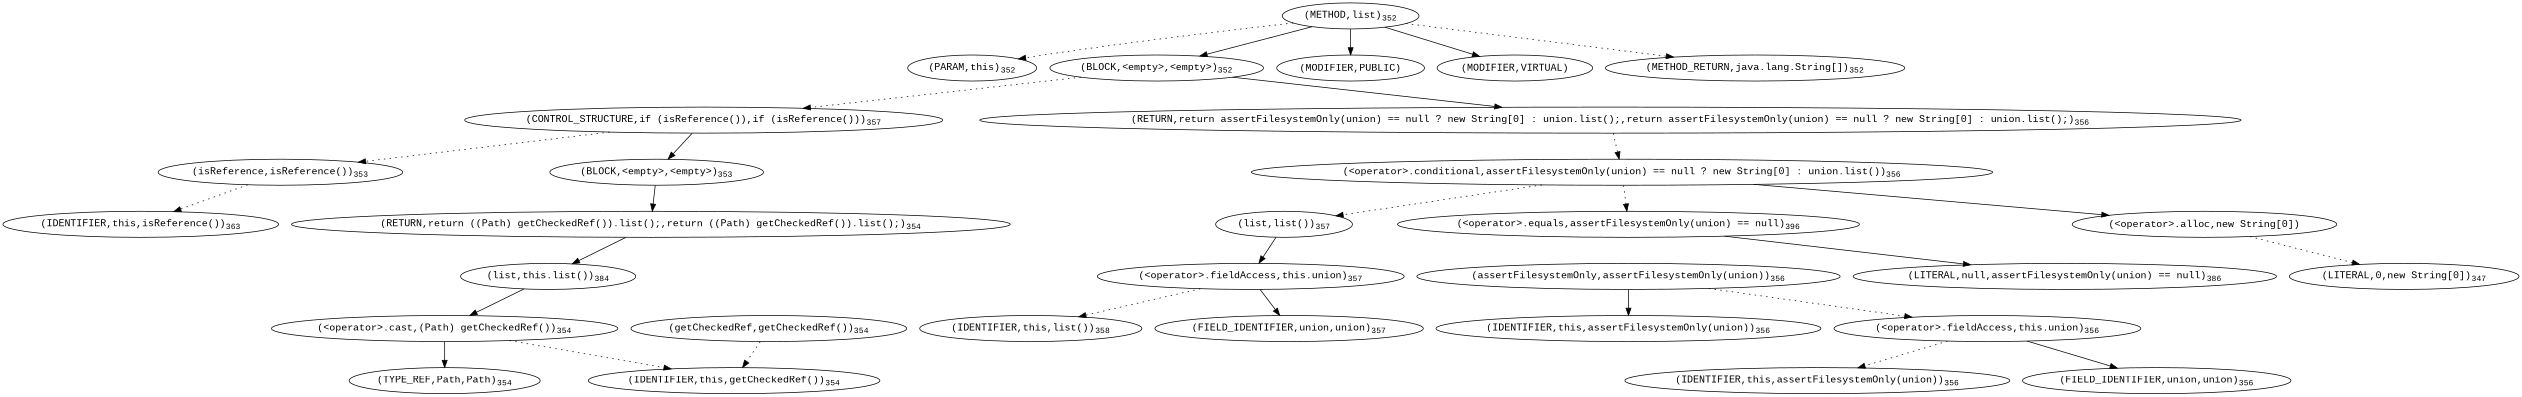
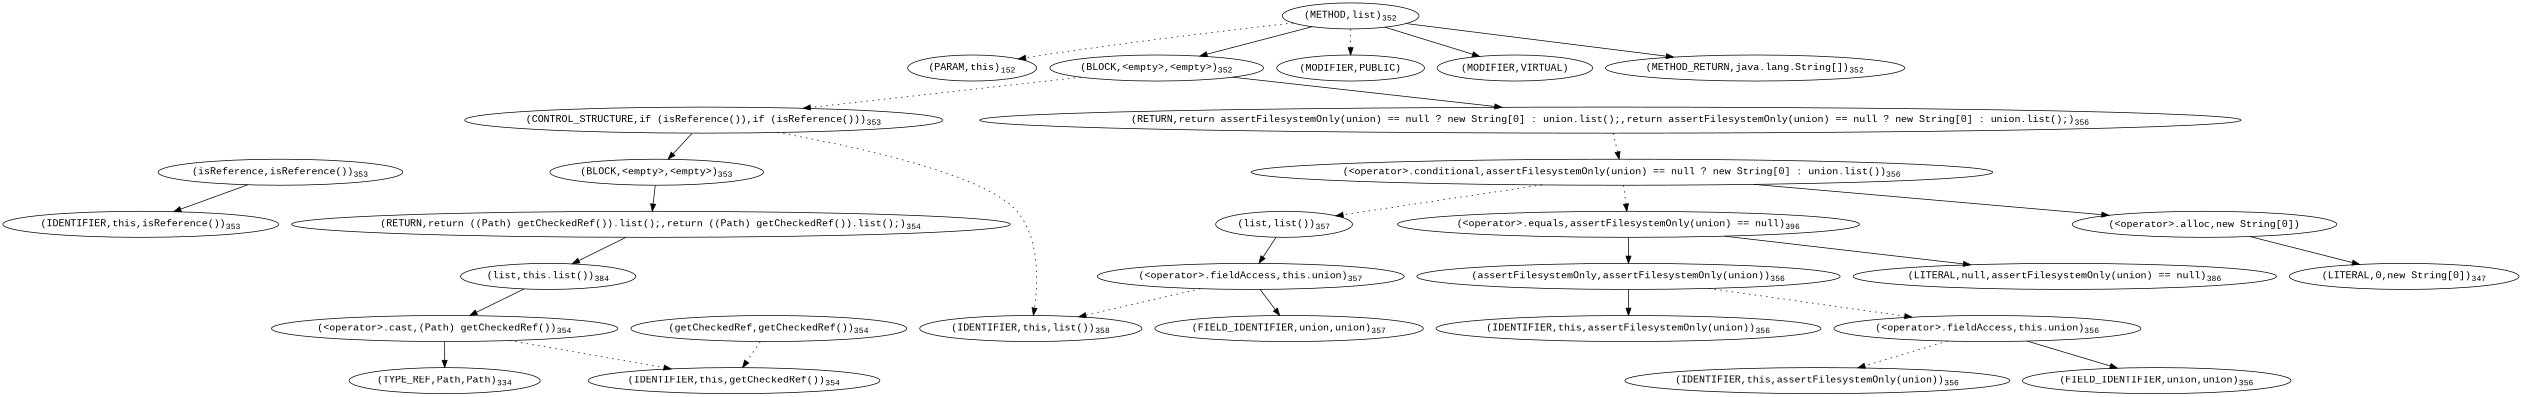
(1351, 38) -> (1351, 38)
(1536, 40) -> (1536, 40)
(1008, 67) -> (1008, 67)
(874, 119) -> (874, 119)
(488, 147) -> (950, 175)
(214, 197) -> (214, 197)
(233, 223) -> (233, 223)
none -> (1628, 247)
(2301, 250) -> (2301, 250)
(505, 380) -> (505, 380)
